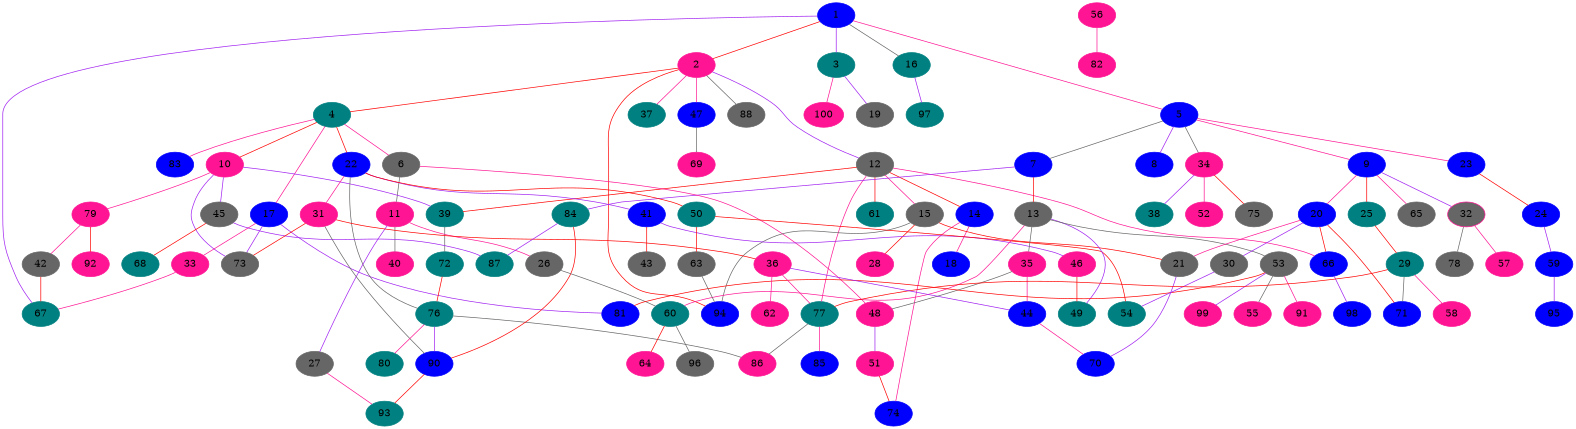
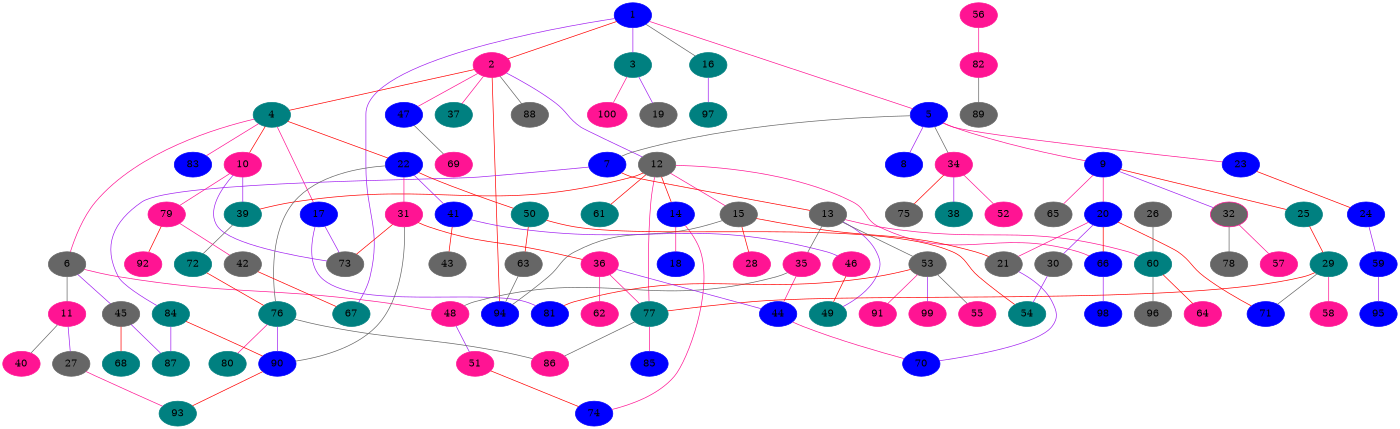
none -> (979, 115)
(222, 190) -> (94, 289)
(485, 242) -> none
(190, 264) -> none
